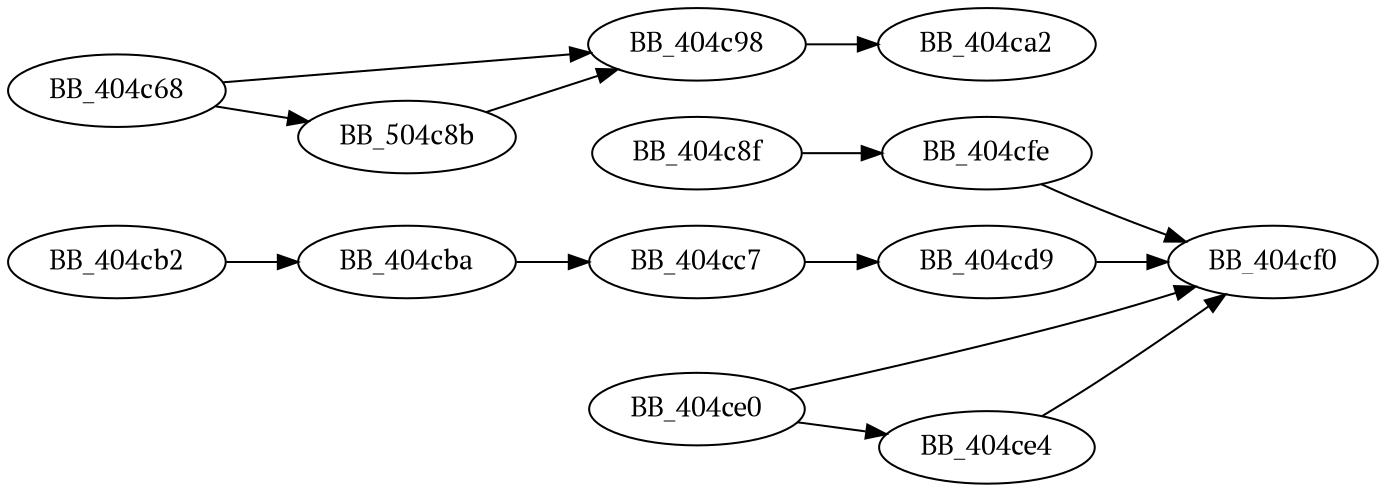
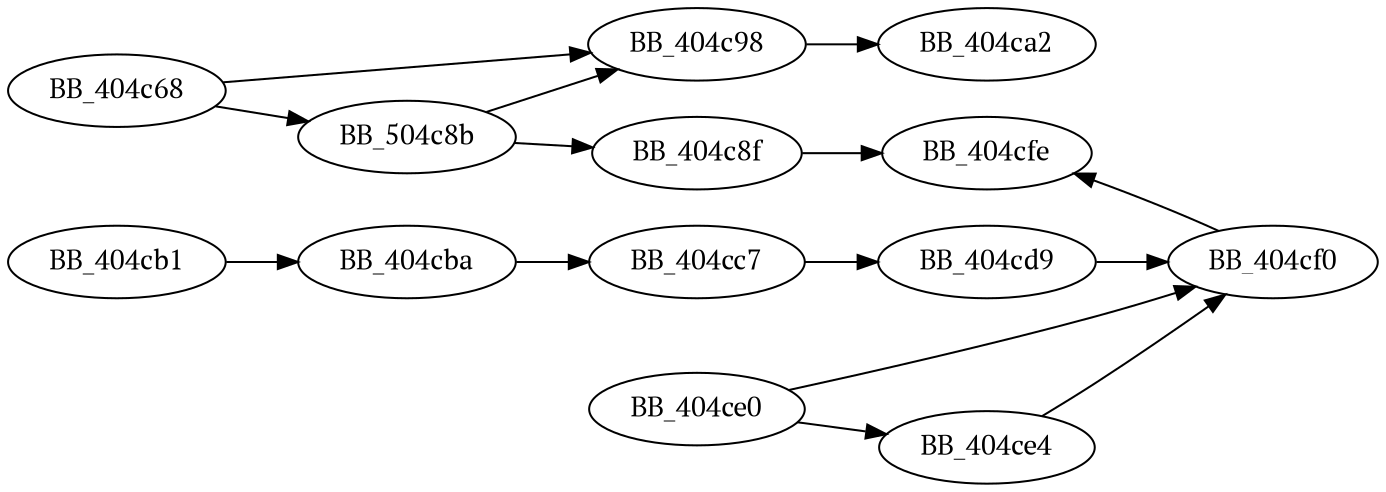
none -> (543, 145)
(1103, 211) -> (1157, 204)
(117, 262) -> (117, 262)
